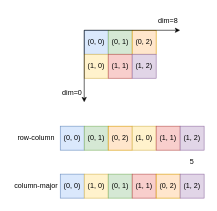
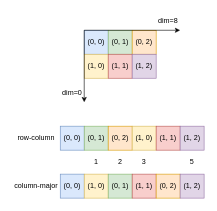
none -> (96, 162)
none -> (120, 162)
none -> (144, 162)
